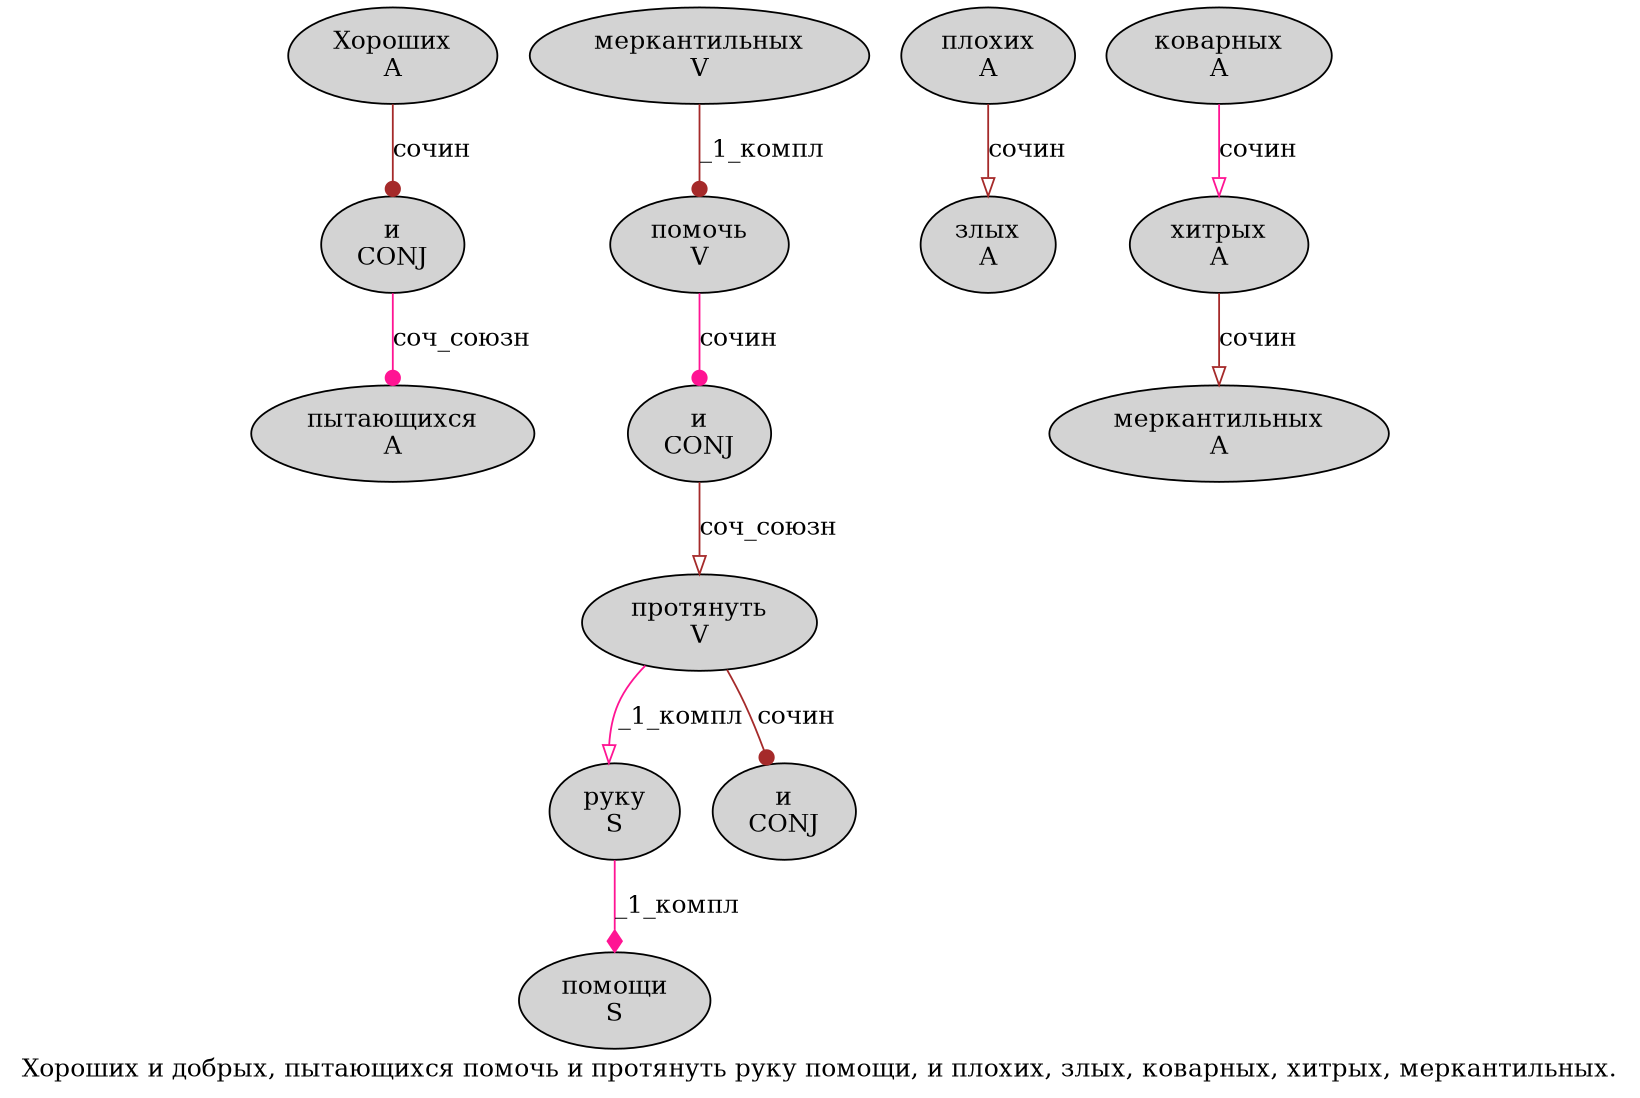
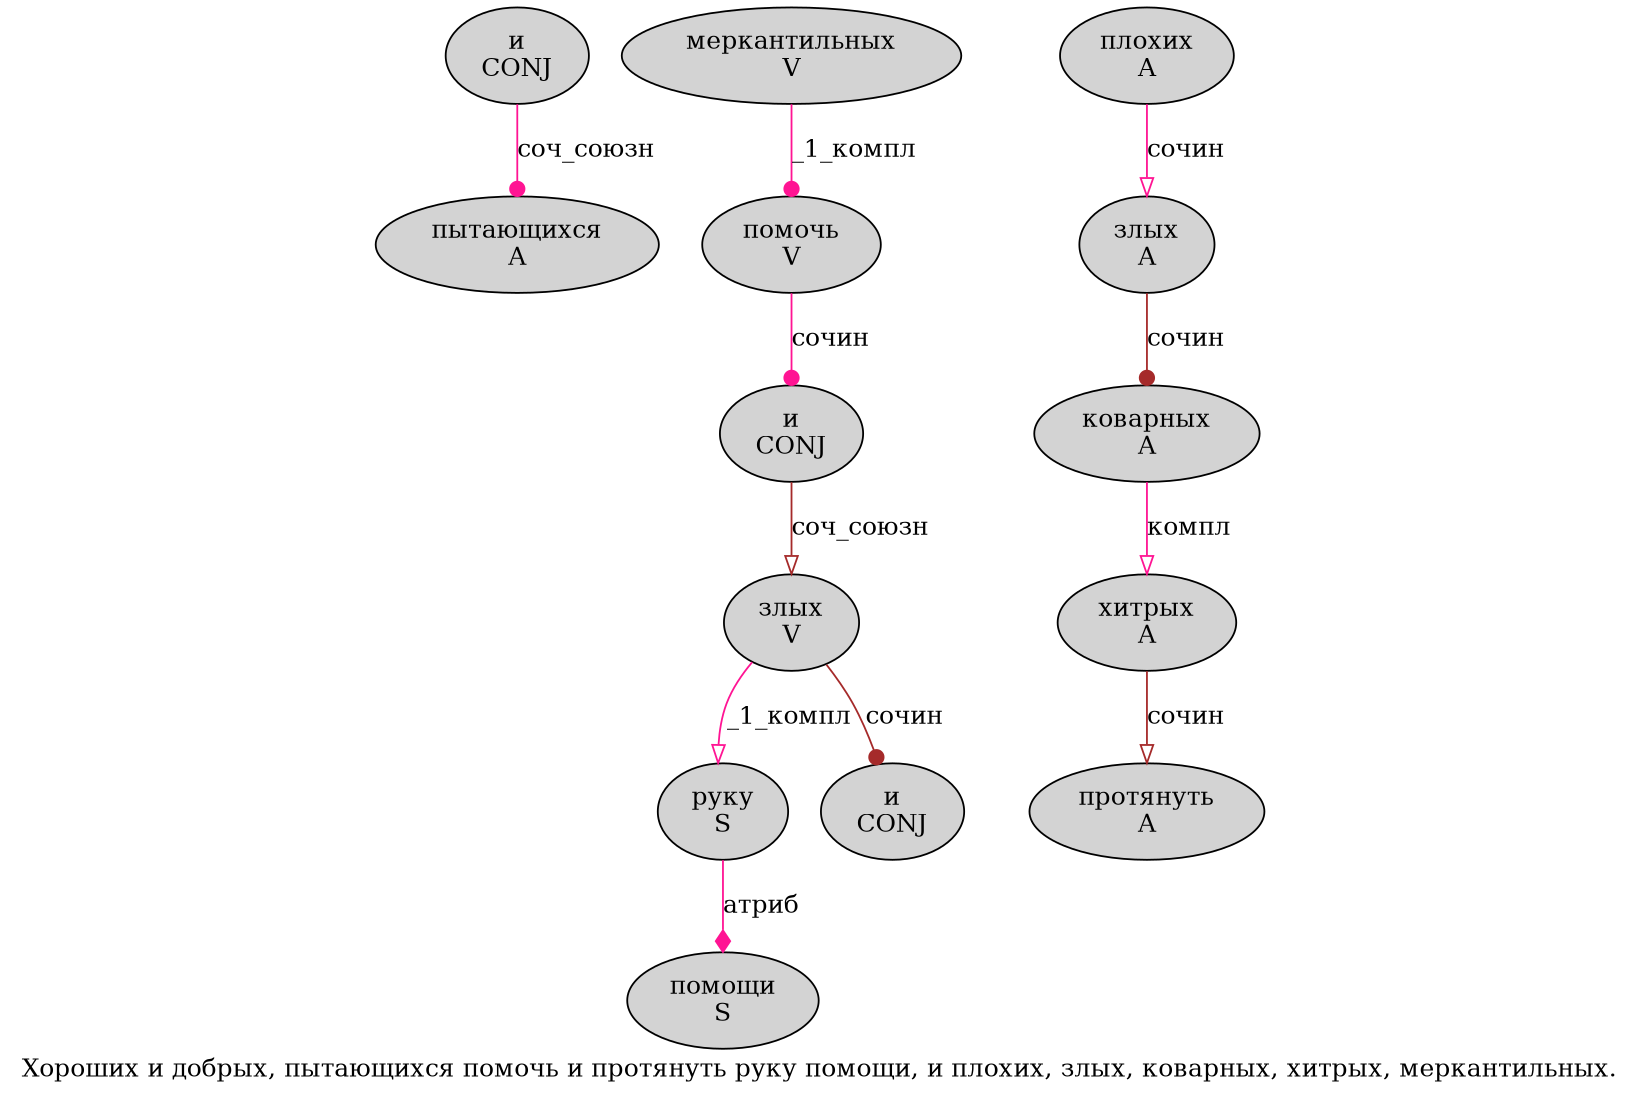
(393, 56) -> none
(988, 141) -> (1147, 141)
(700, 143) -> (792, 143)
(1258, 150) -> (1189, 528)
none -> (1147, 332)
(1219, 434) -> (1147, 812)
(700, 623) -> (792, 623)
(678, 906) -> (762, 906)
